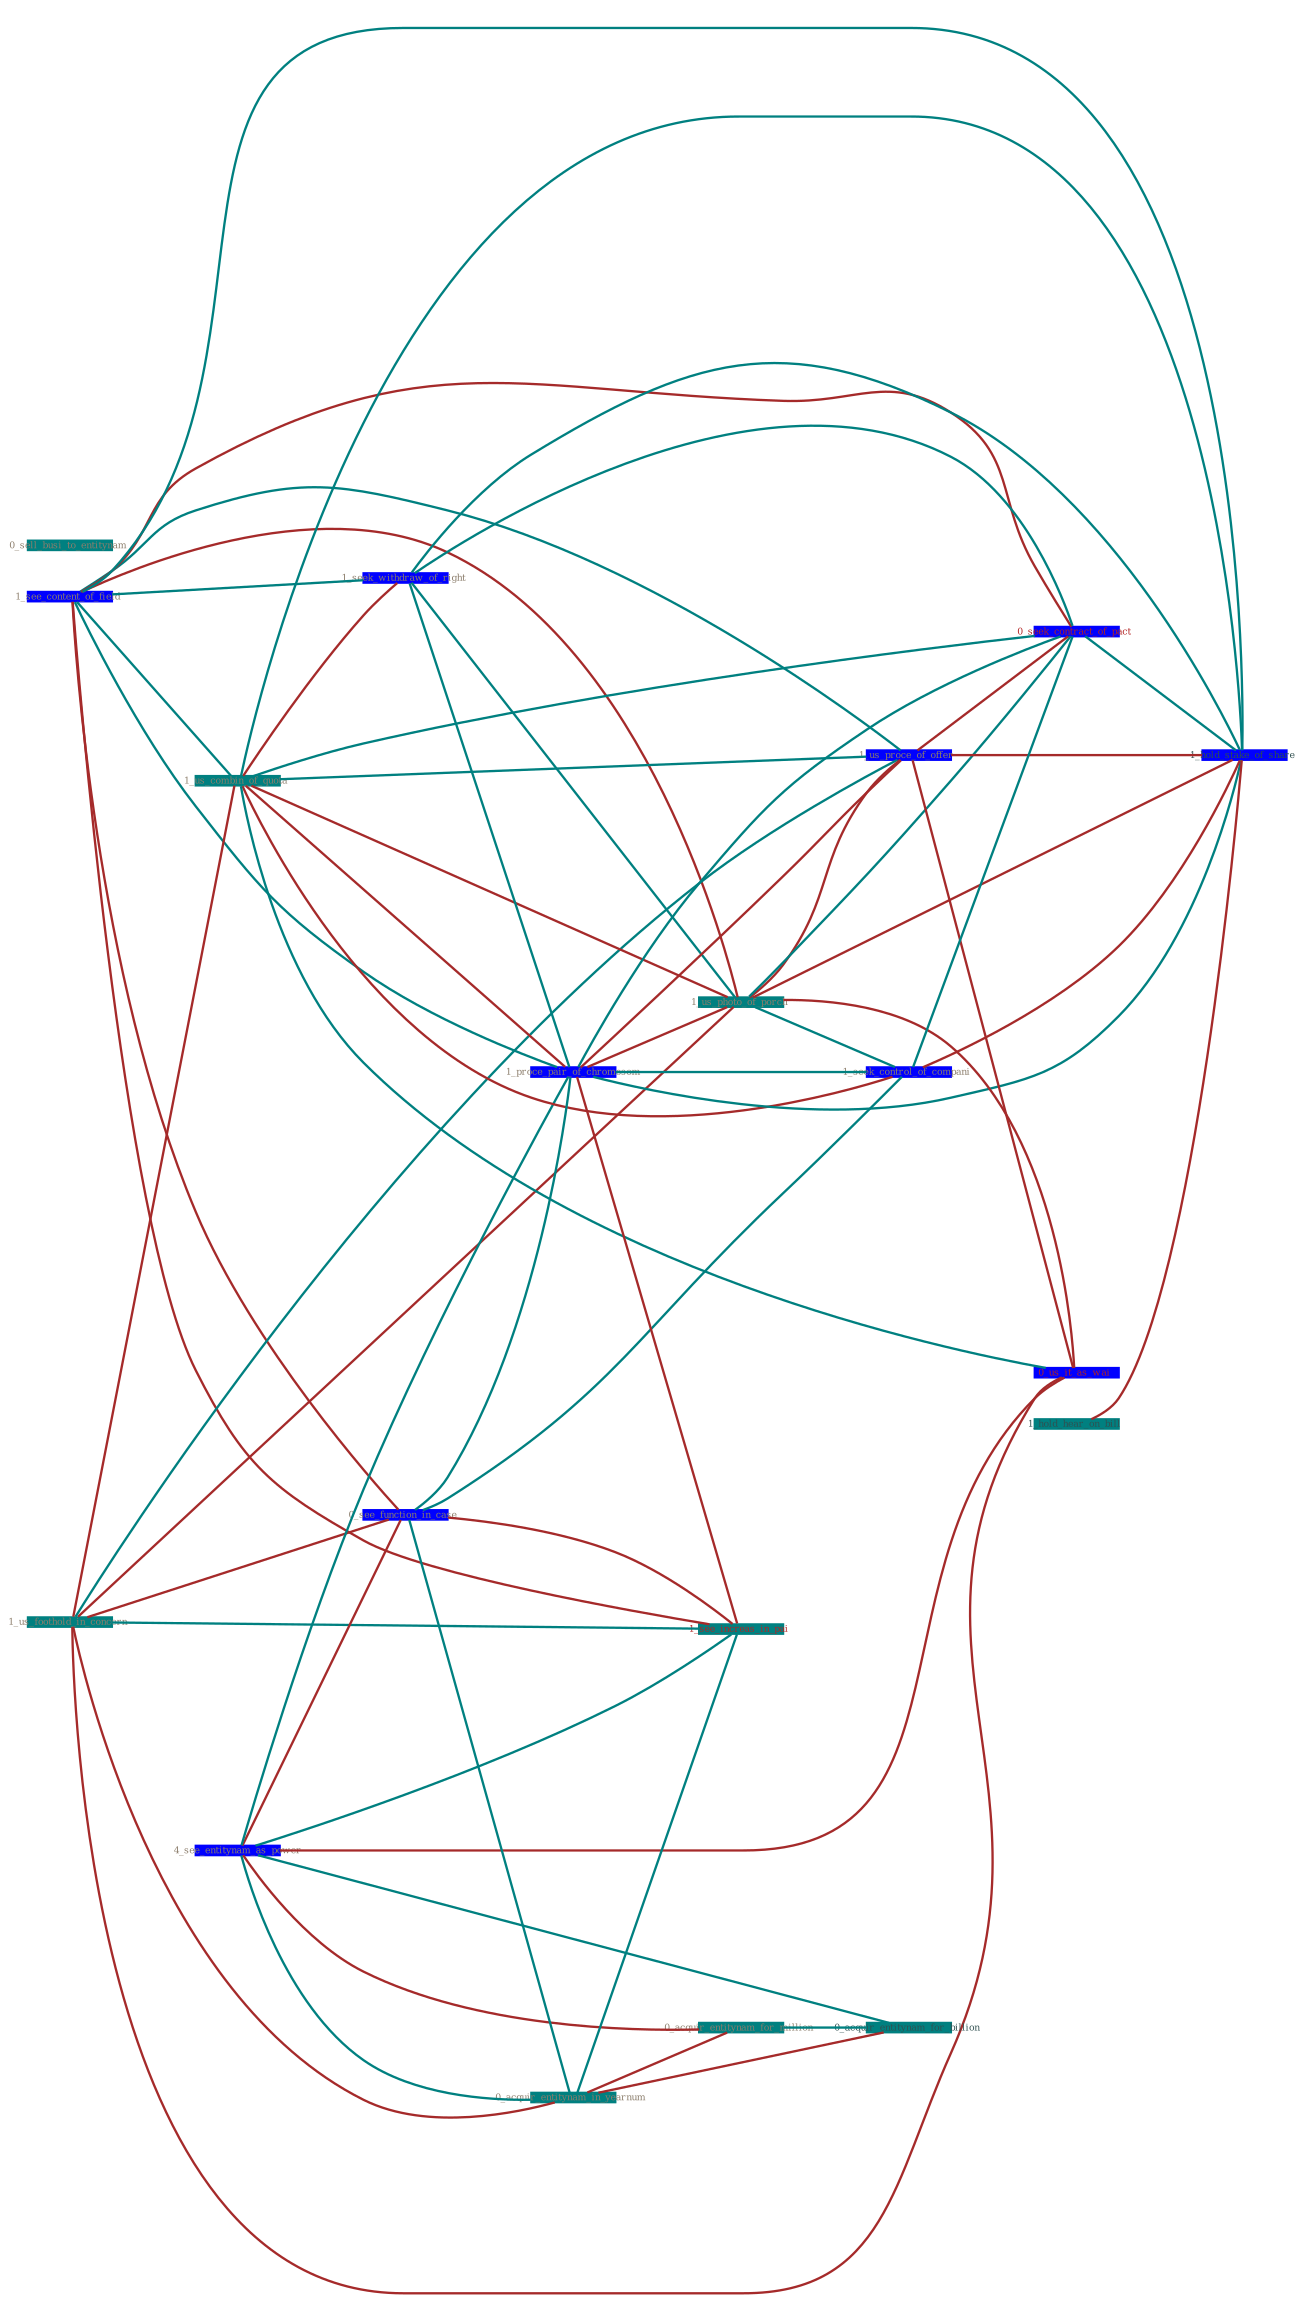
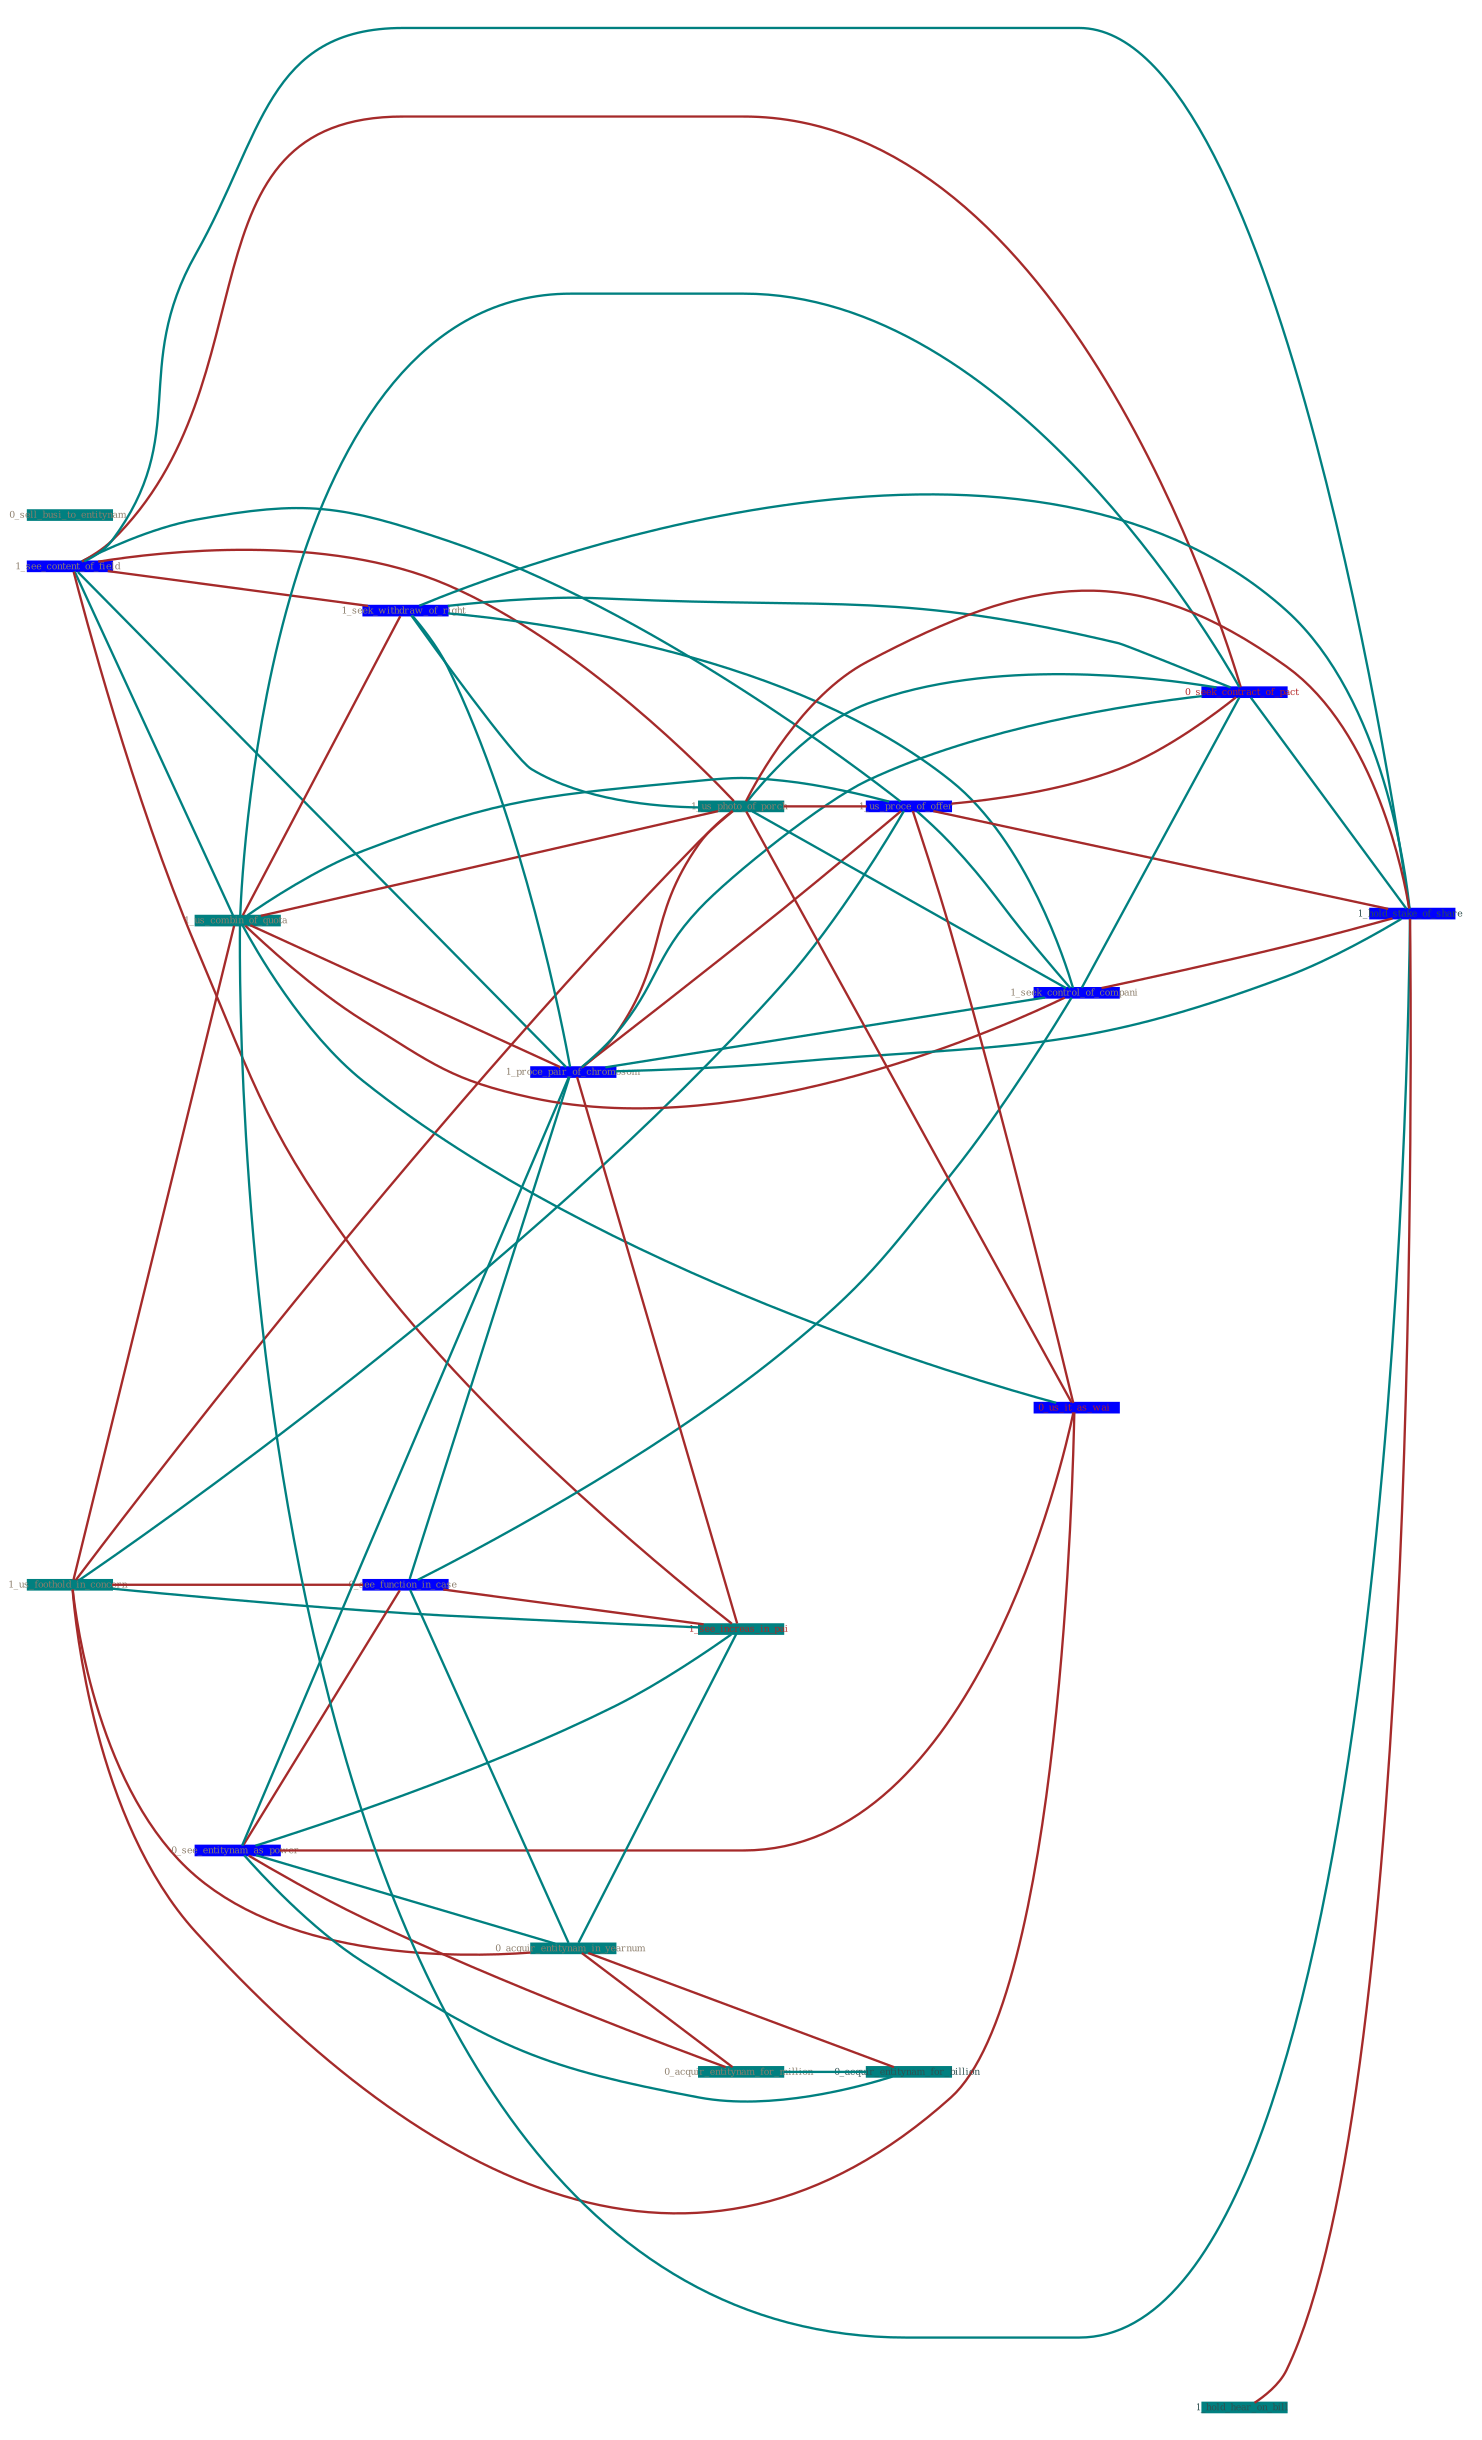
(238, 587) -> (238, 588)
none -> (789, 691)
none -> (996, 897)
(153, 1087) -> none
(238, 1850) -> (238, 1850)
